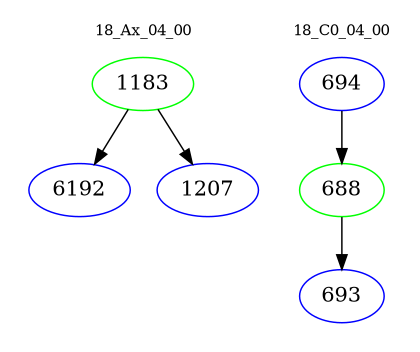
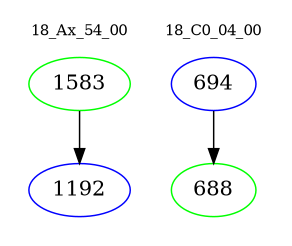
(144, 32) -> (80, 32)
(143, 84) -> (80, 84)
(80, 190) -> (80, 190)
(208, 190) -> none
(342, 296) -> none
